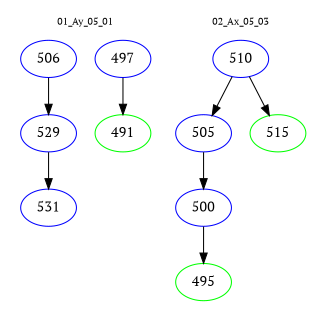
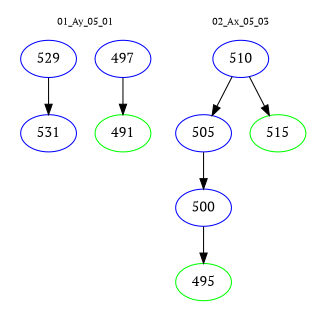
(49, 59) -> none
